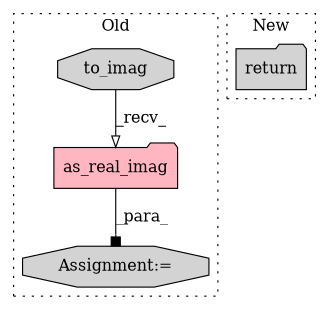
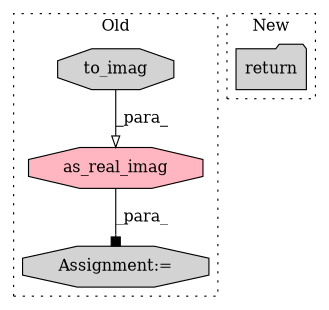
(141, 119) -> (142, 119)
(116, 168) -> (116, 168)
